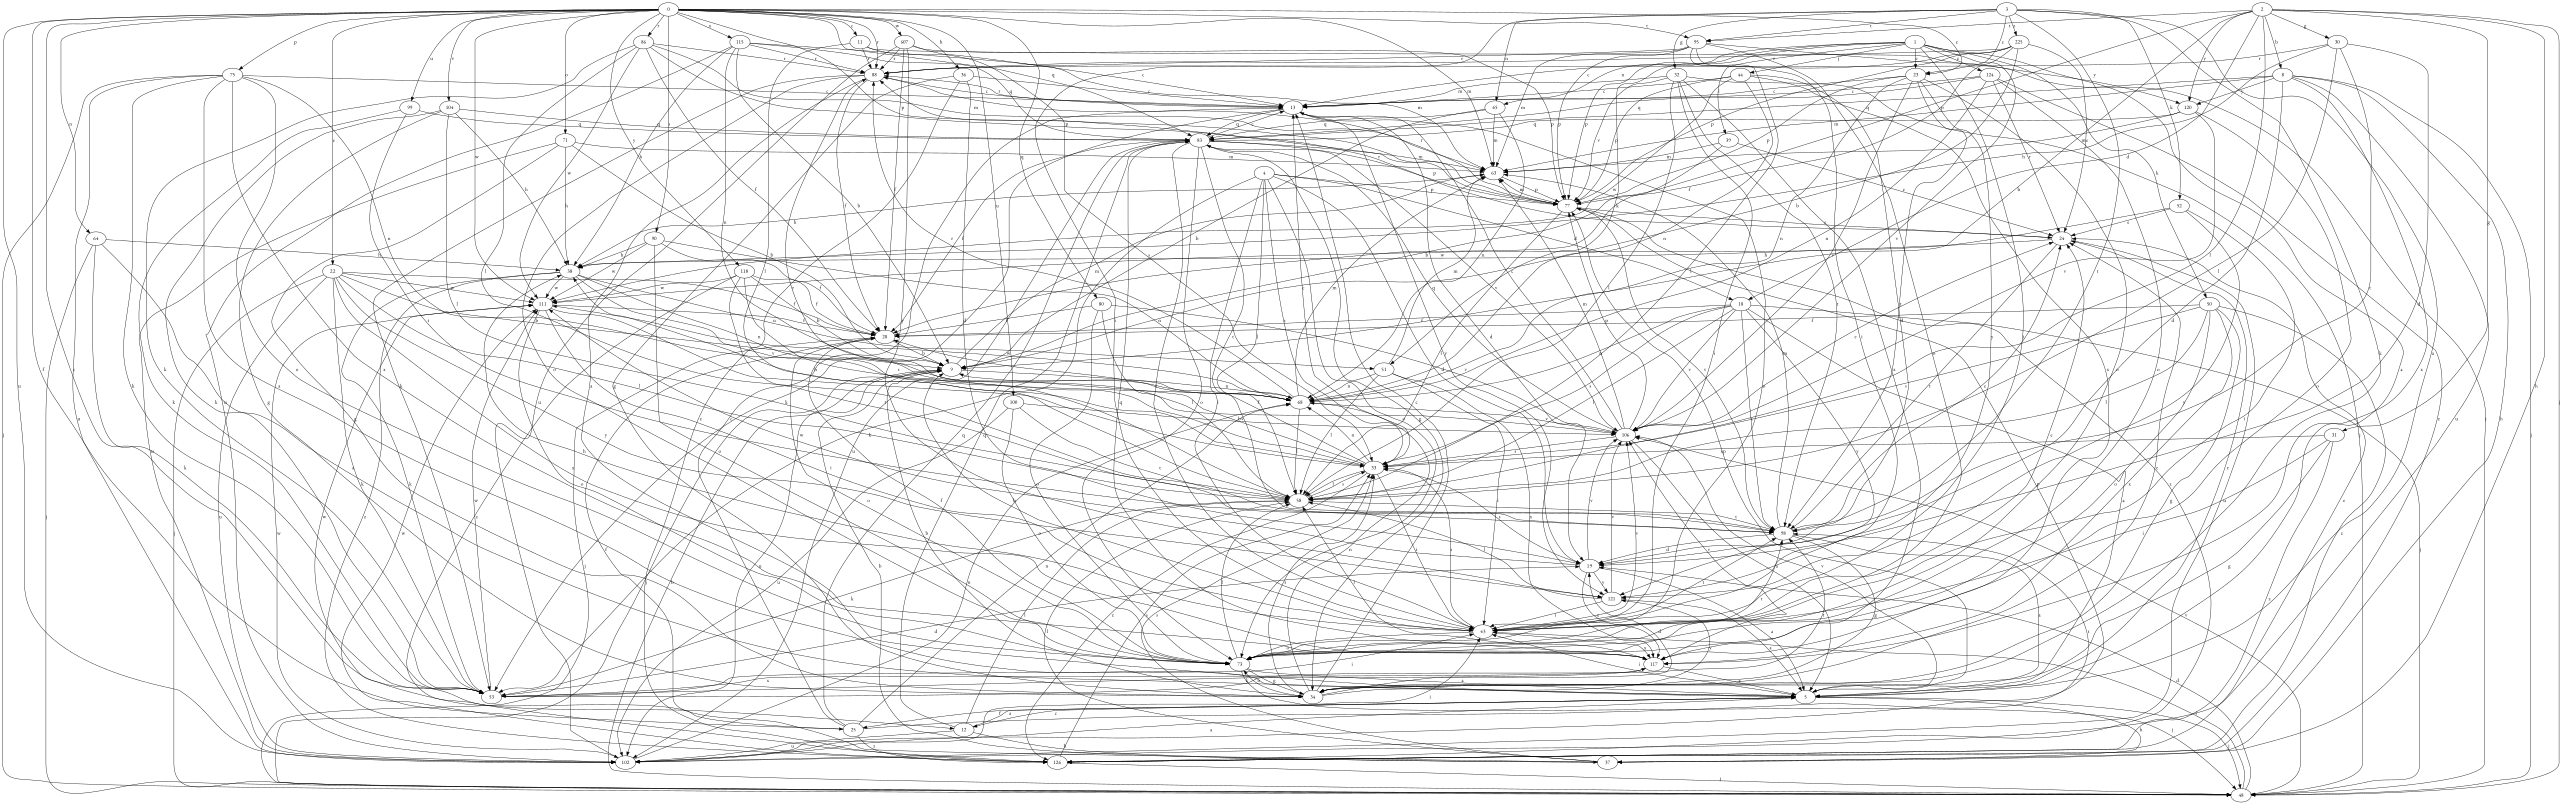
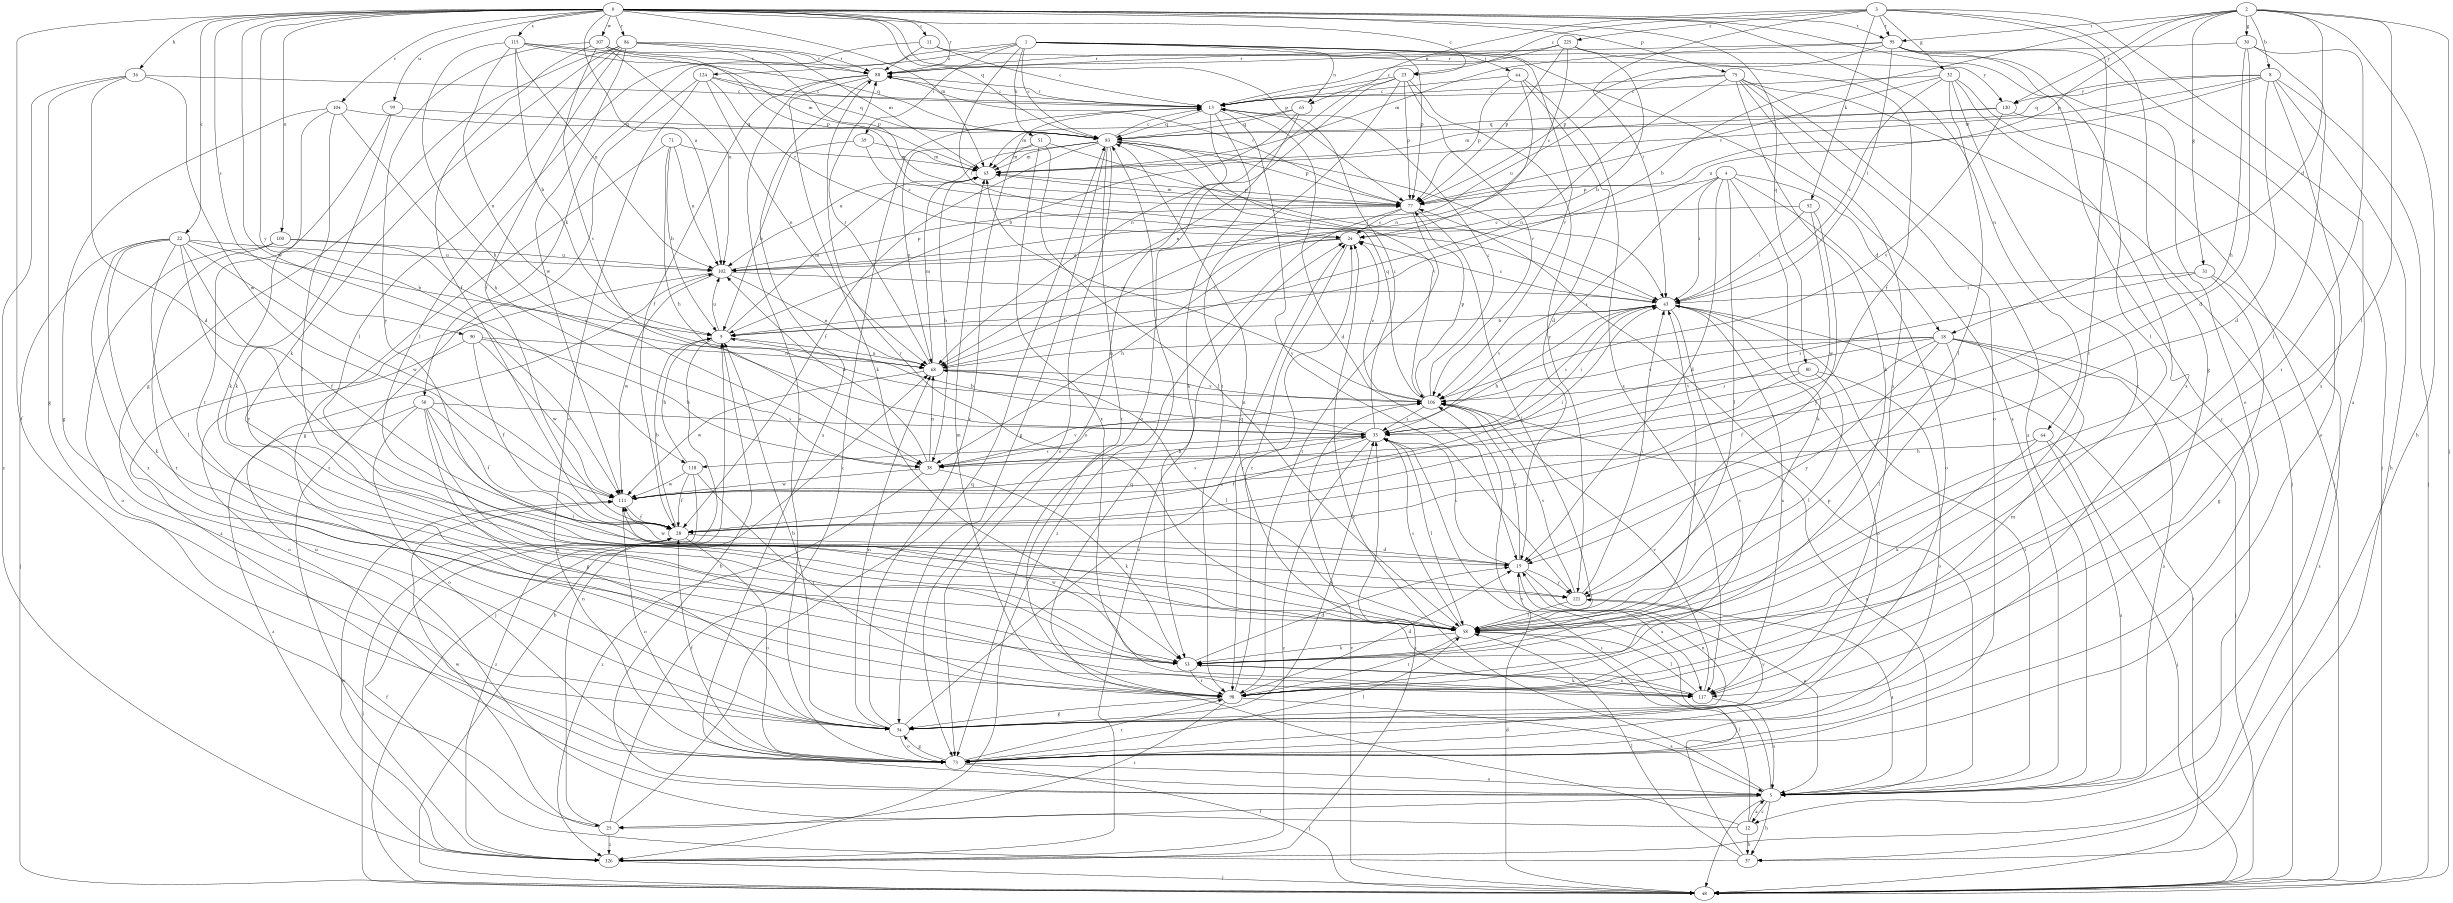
(567, 32) -> none
(904, 42) -> (600, 42)
(1915, 58) -> (1039, 108)
(1460, 91) -> (1633, 91)
(1547, 212) -> none
(1138, 234) -> (312, 346)
(950, 349) -> (831, 369)
(2380, 353) -> (2209, 370)
(1134, 398) -> (1085, 447)
(1752, 419) -> (2013, 517)
none -> (143, 492)
none -> (1077, 542)
(1660, 632) -> (1703, 648)
(1898, 653) -> (2192, 642)
(1581, 713) -> (934, 806)
(1021, 749) -> (884, 787)
